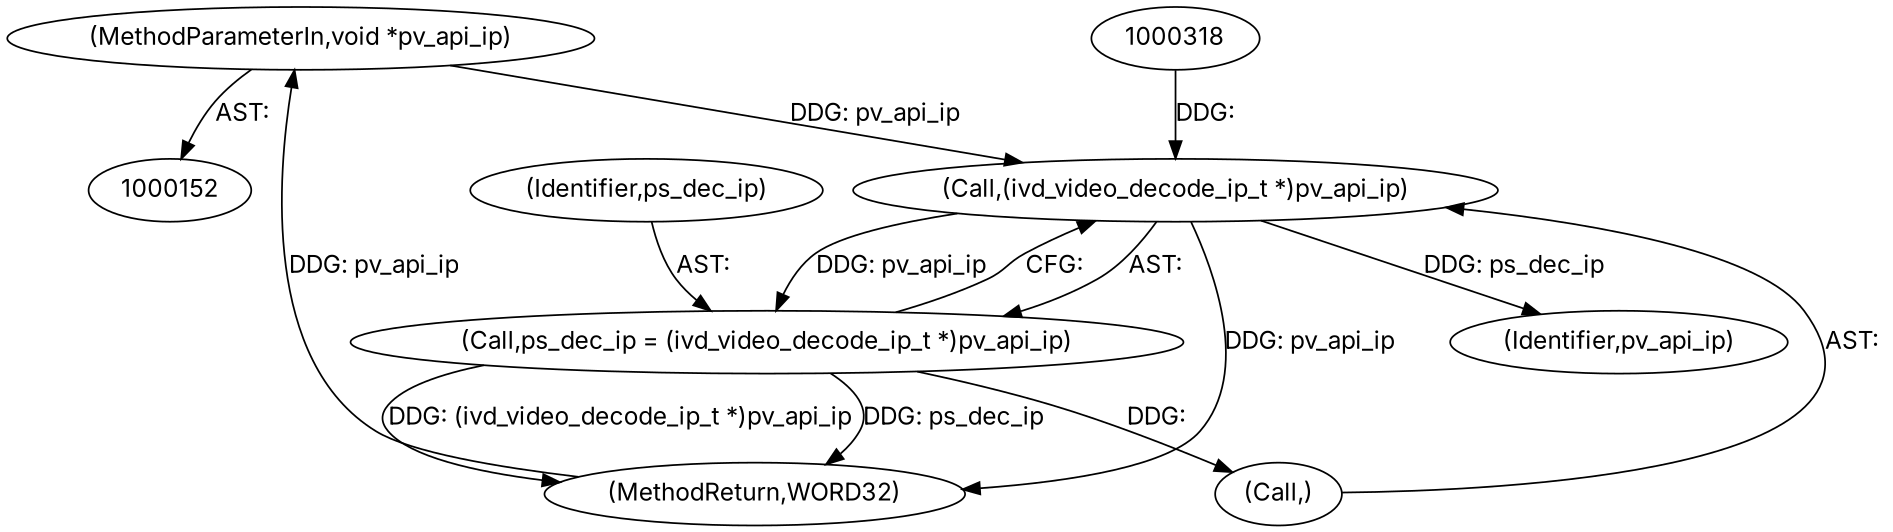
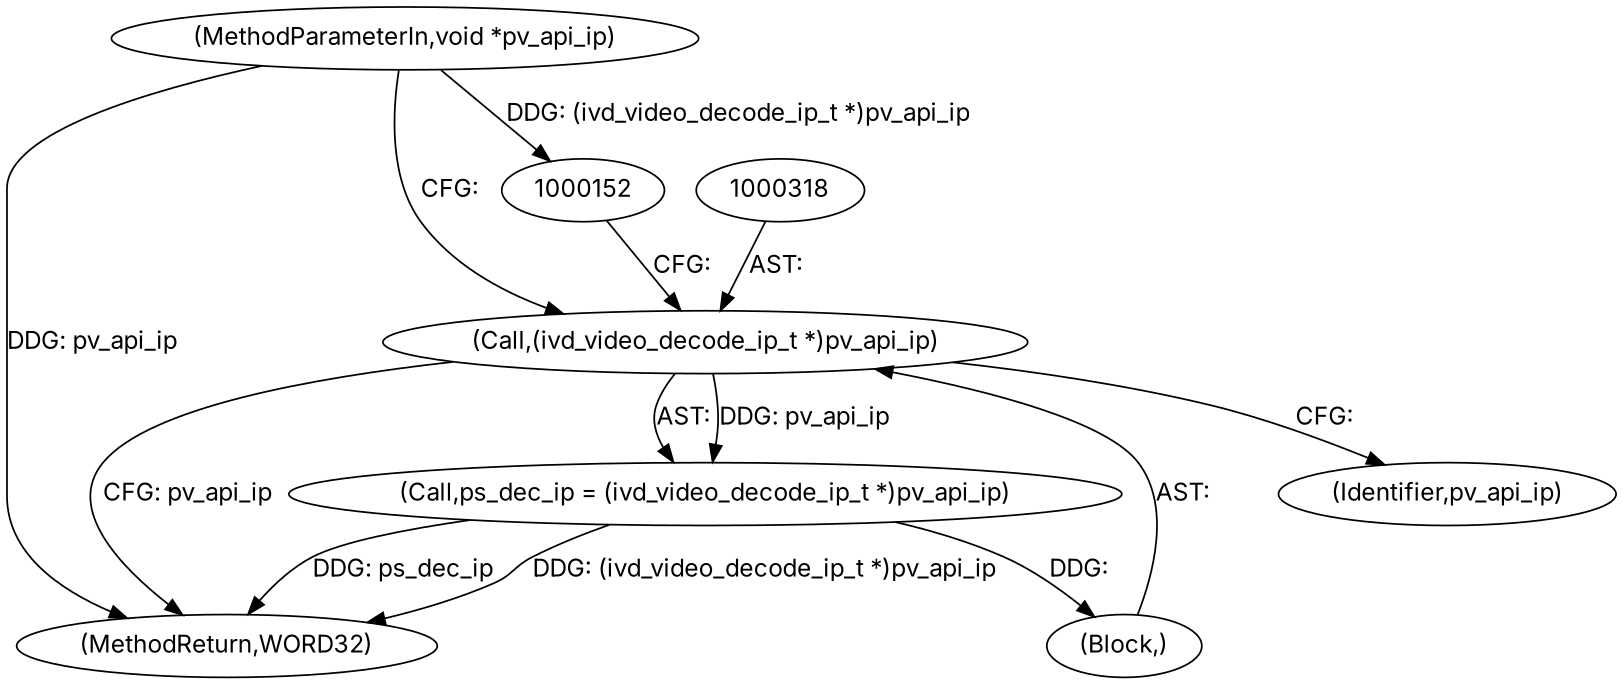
(246, 114) -> (738, 114)
(875, 114) -> (453, 190)
(1209, 114) -> (780, 266)
(647, 190) -> none
(1514, 266) -> (1328, 418)
(991, 277) -> (638, 259)
(1310, 342) -> (188, 494)
(320, 372) -> (7, 277)
(1279, 494) -> (1124, 646)
